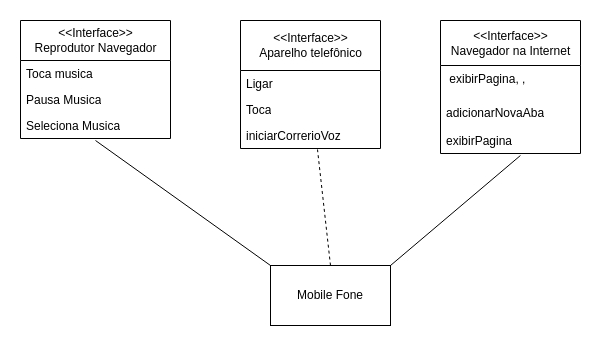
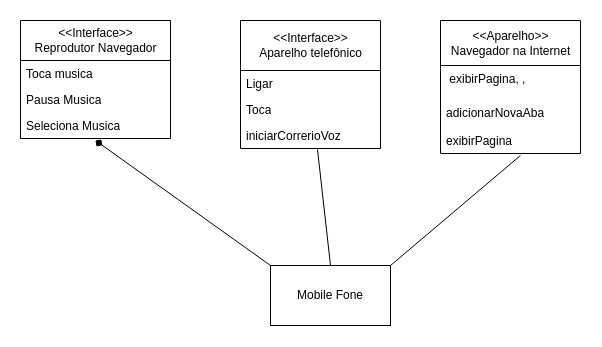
(511, 44) -> (511, 44)
(99, 143) -> (102, 145)
(324, 207) -> (324, 207)
